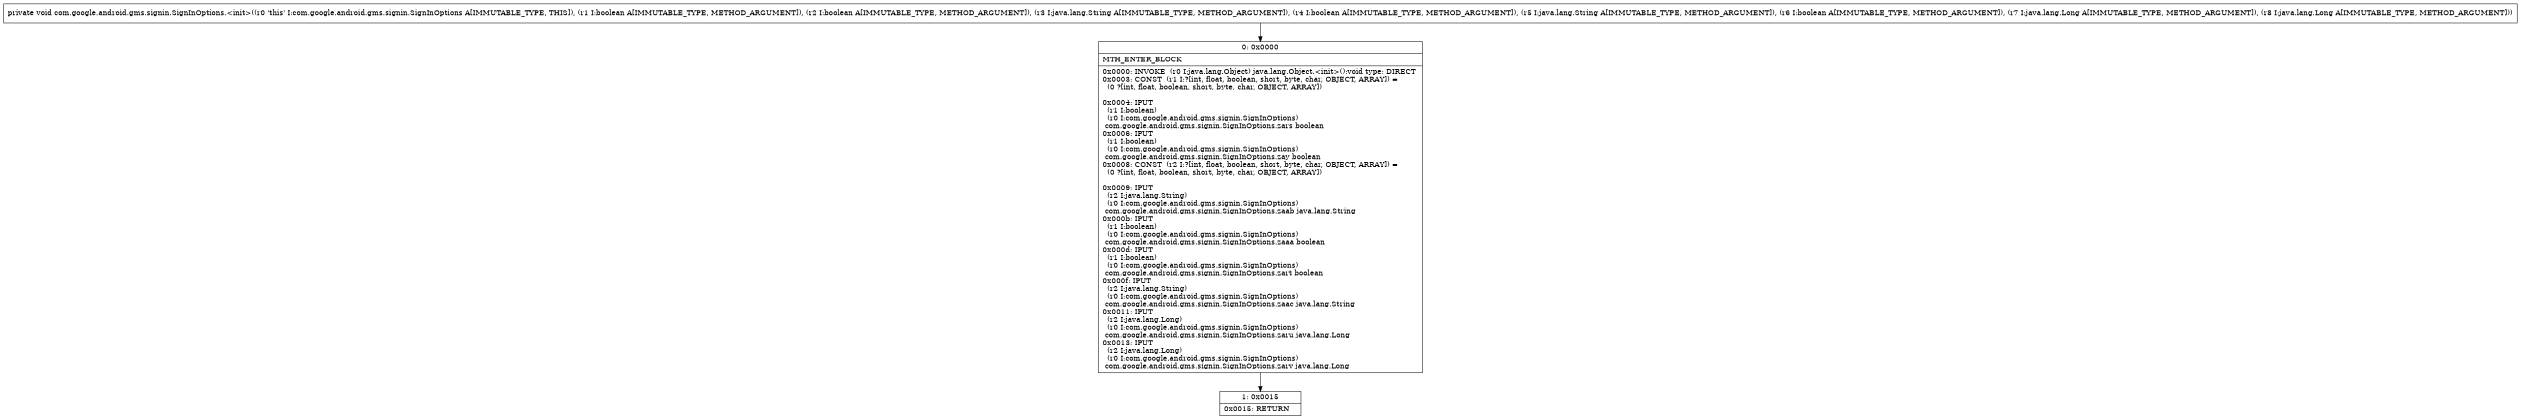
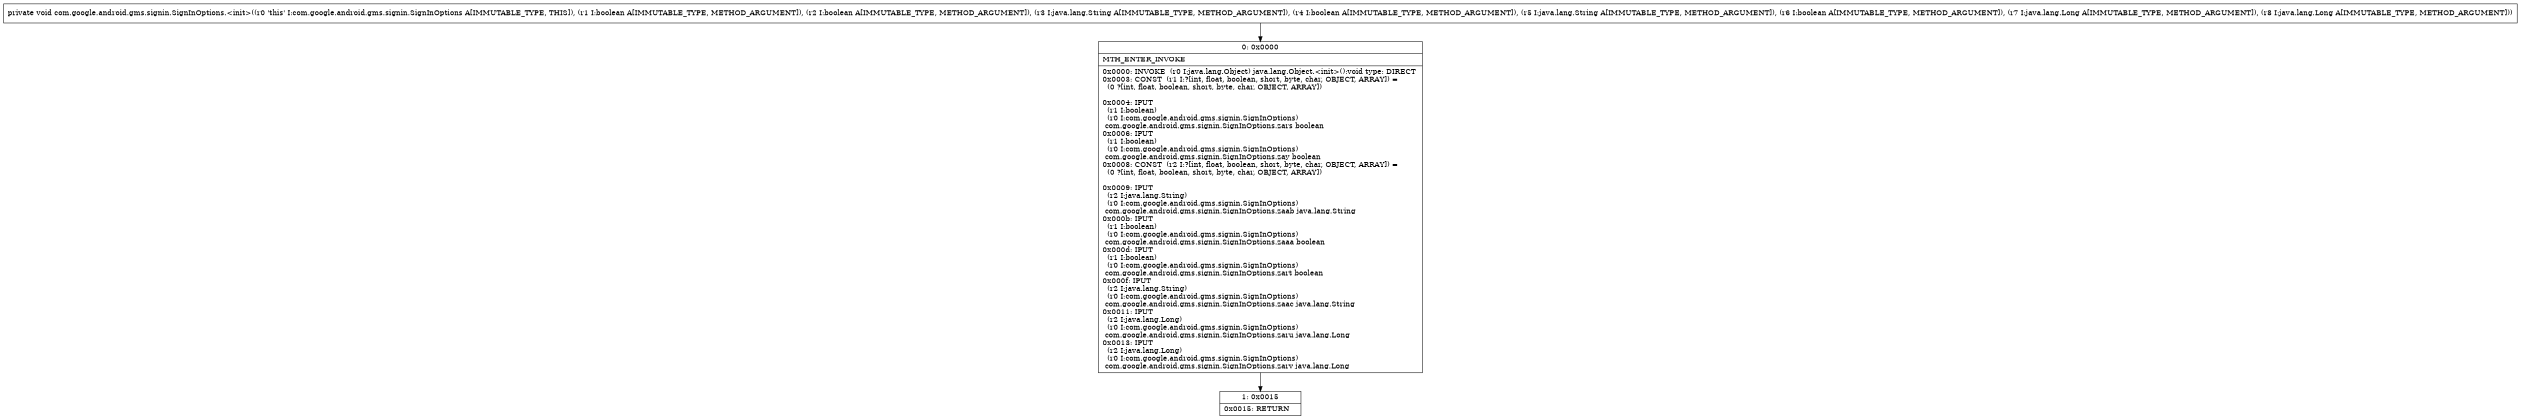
(1142, 59) -> (1144, 59)
